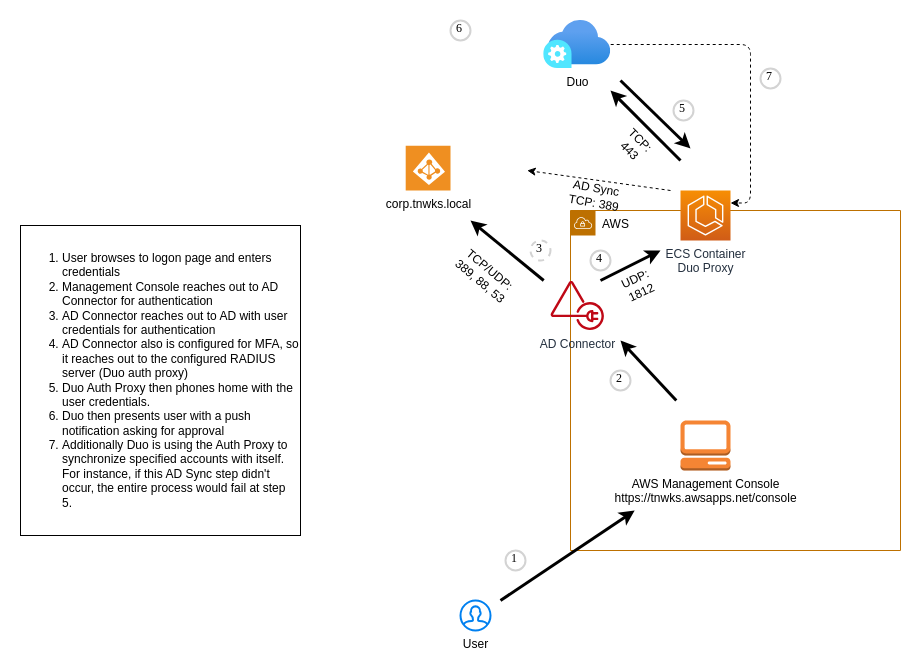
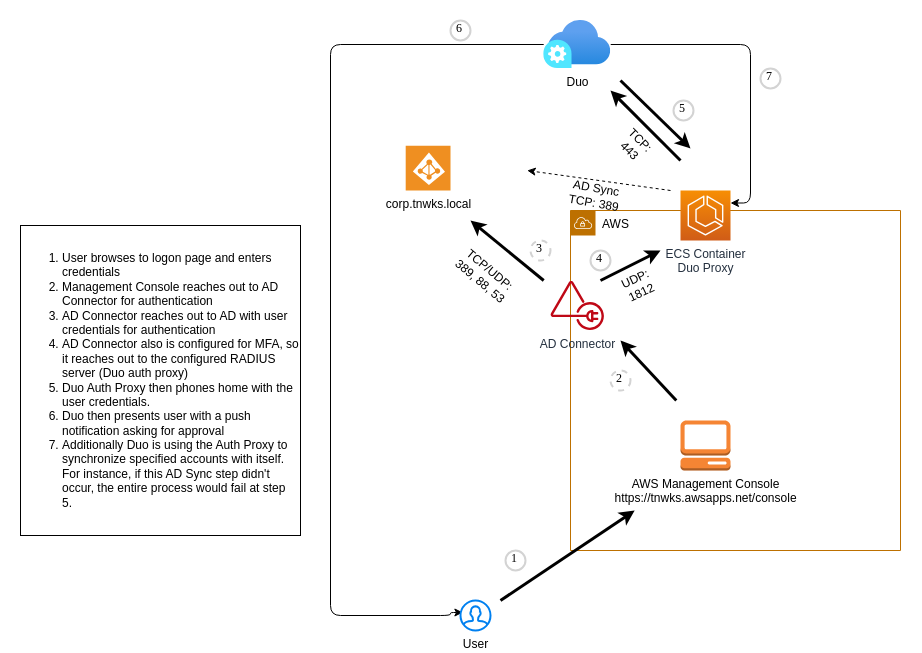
(751, 61) -> (751, 61)
none -> (331, 291)
(621, 381) -> (621, 381)
